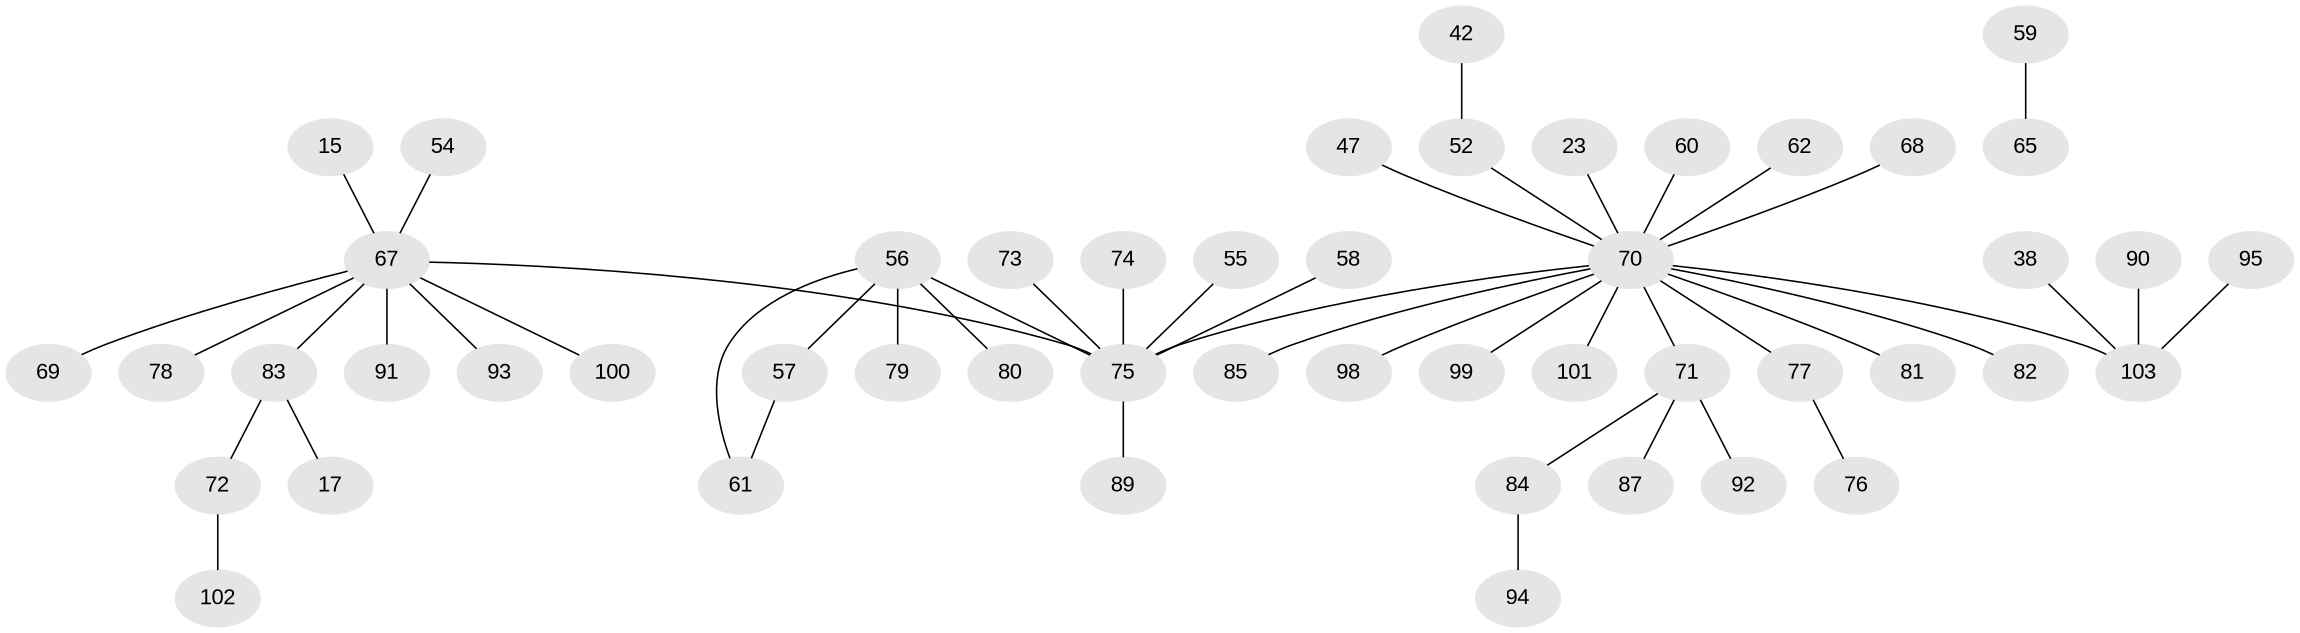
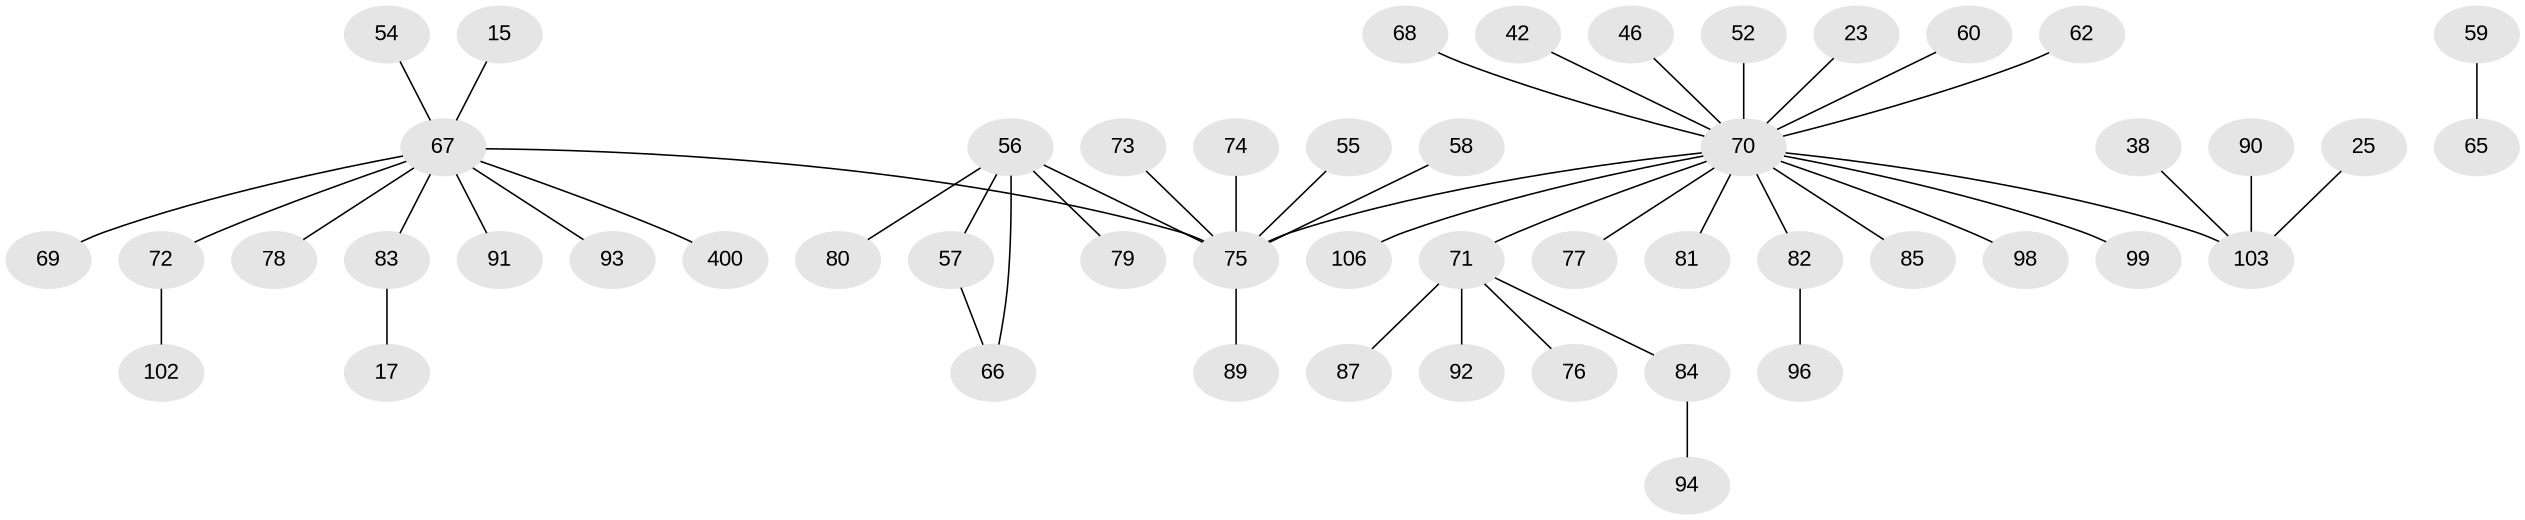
(1462, 91) -> (1631, 91)
(1349, 147) -> (1631, 34)
(2251, 260) -> (2364, 147)
(613, 373) -> (725, 260)
(1574, 373) -> (1349, 260)
none -> (1800, 373)
(246, 429) -> (300, 200)
(1828, 429) -> (1518, 316)
(741, 486) -> (993, 373)
